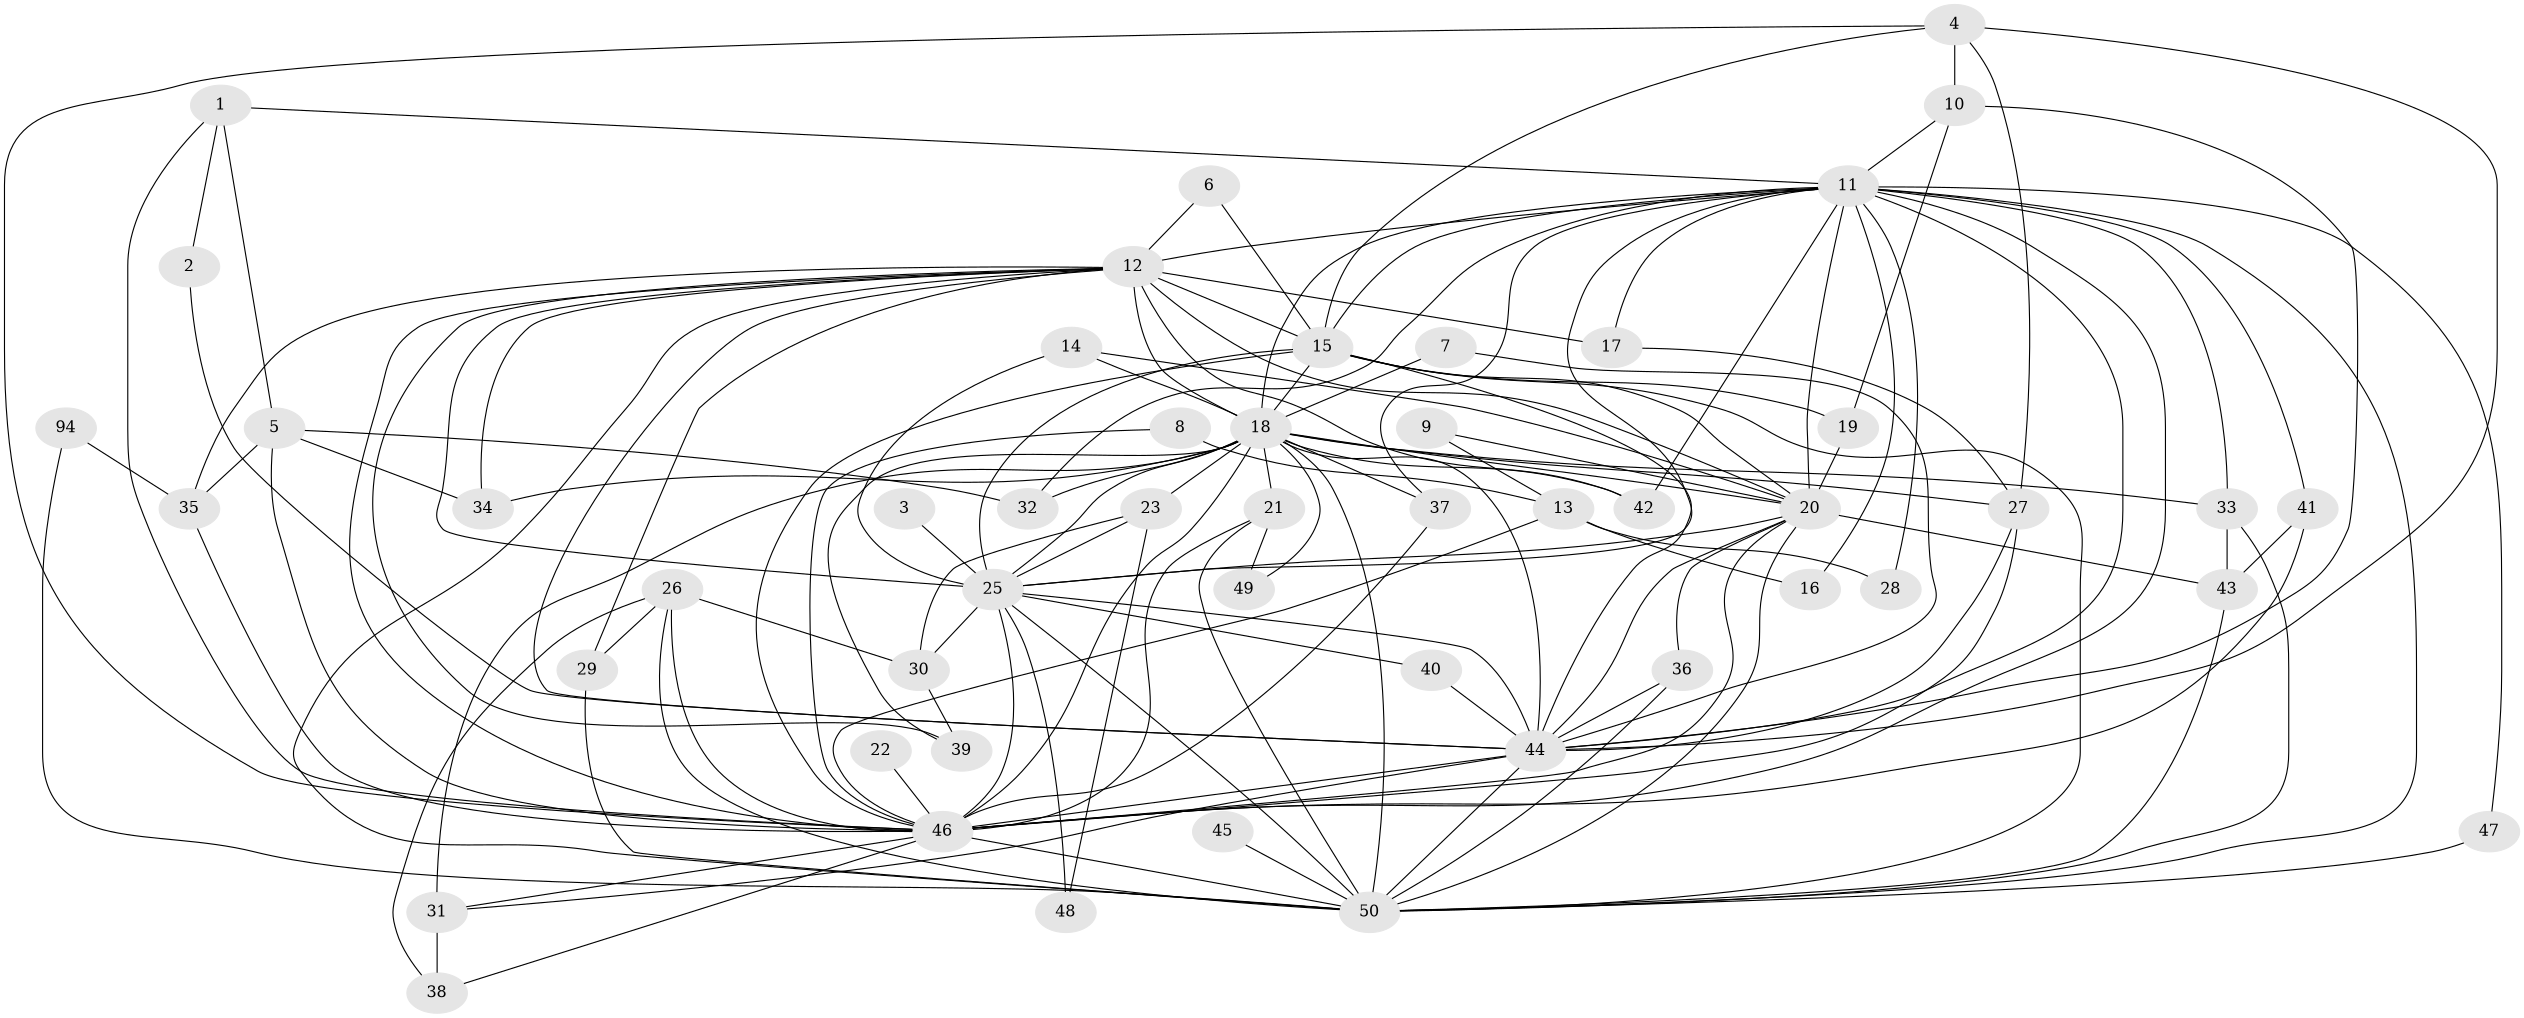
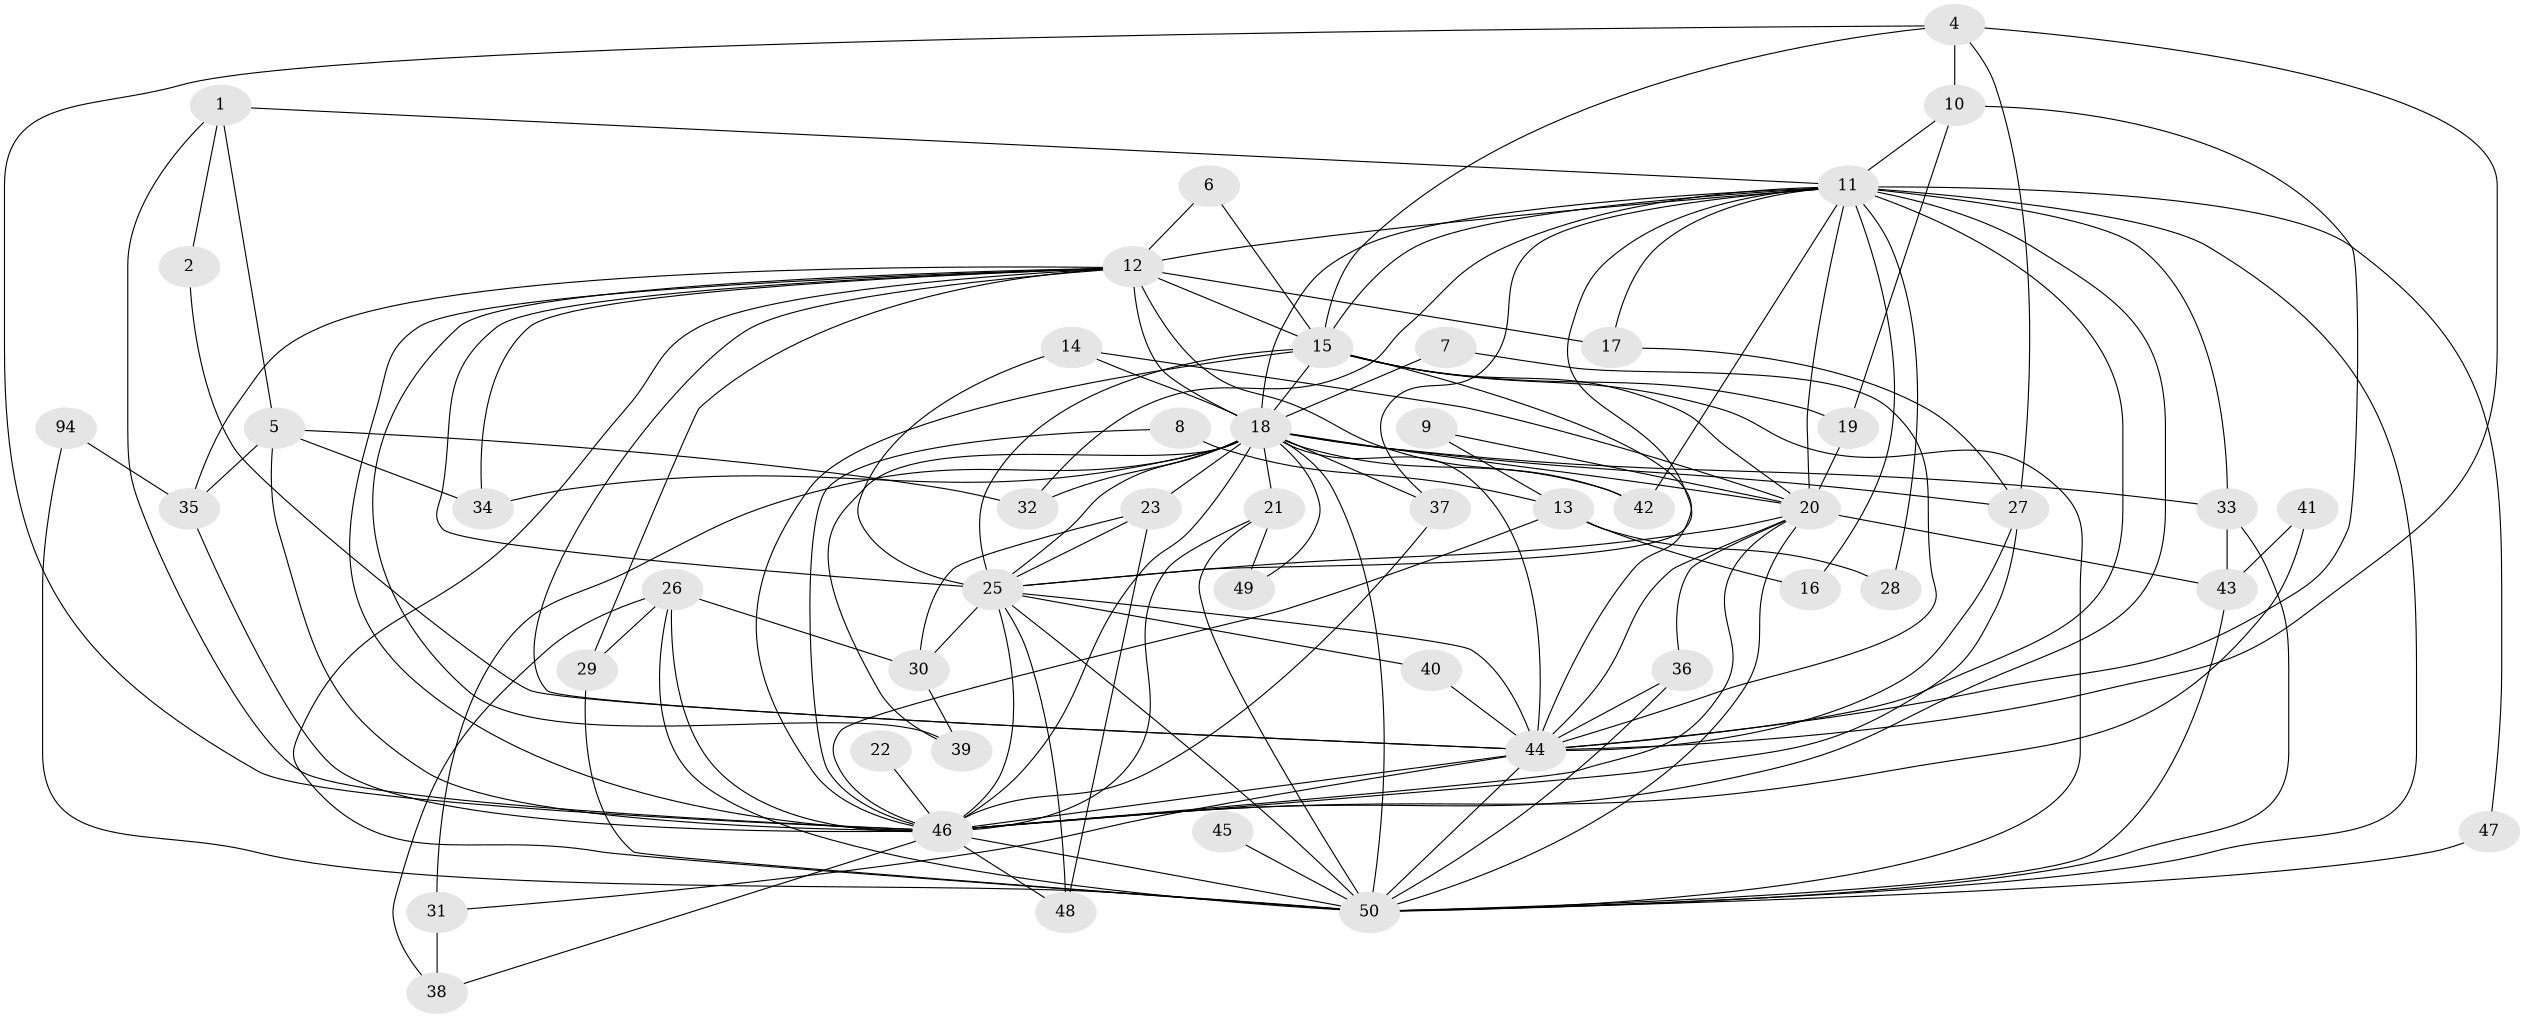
(2164, 242) -> none
(1463, 394) -> none
(905, 509) -> none
(690, 872) -> (996, 867)
